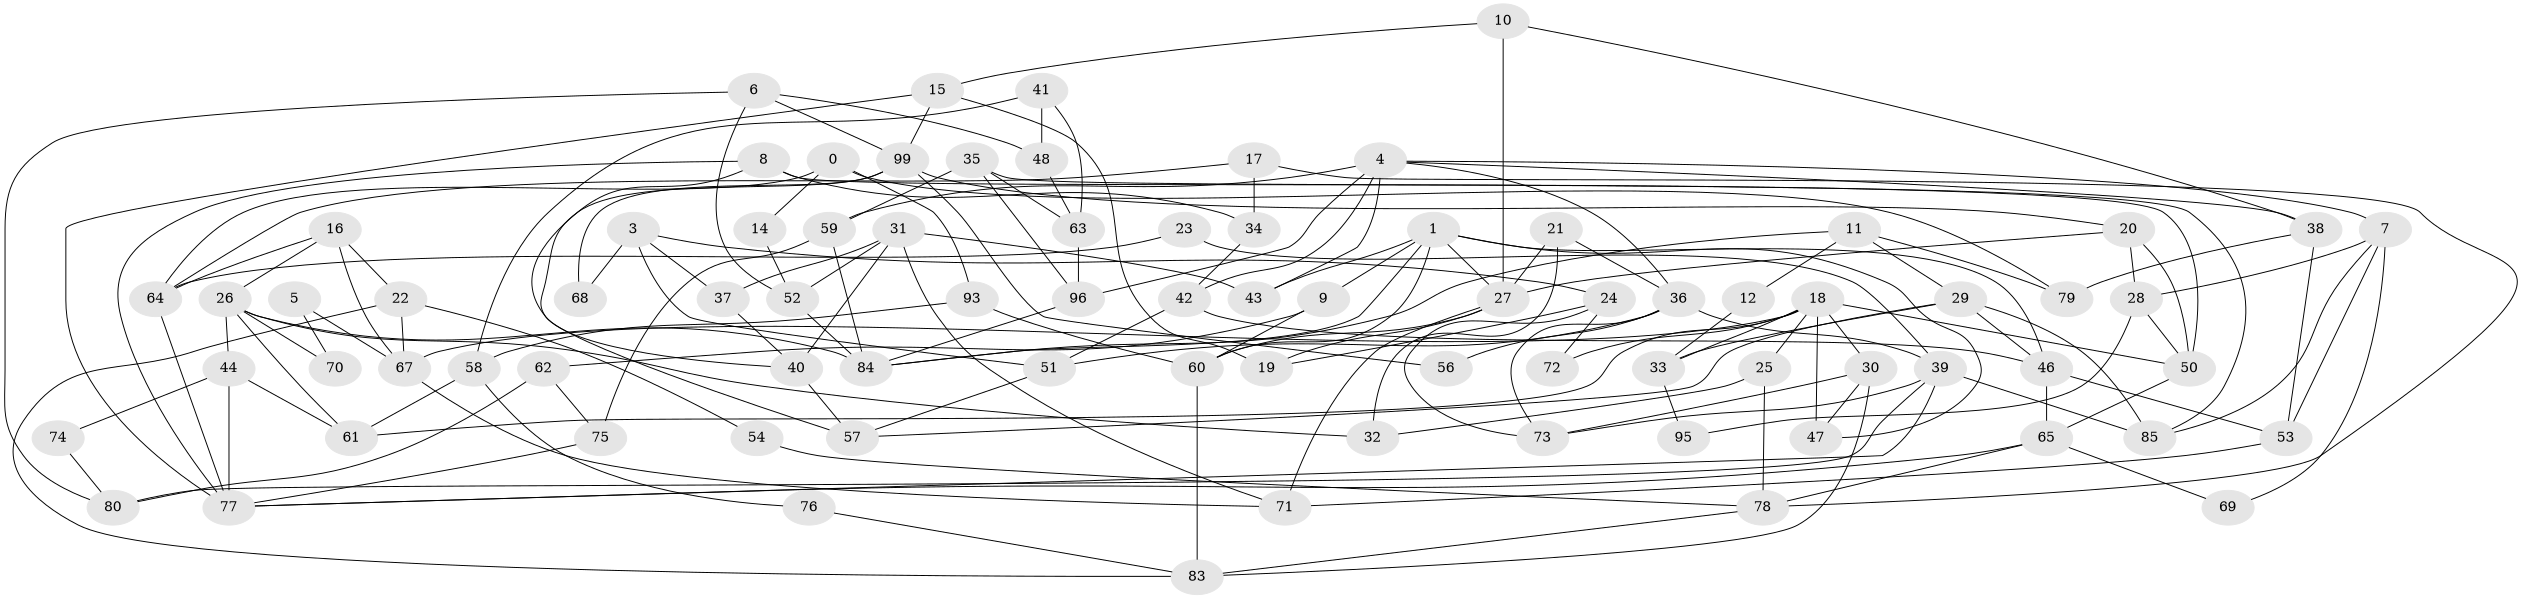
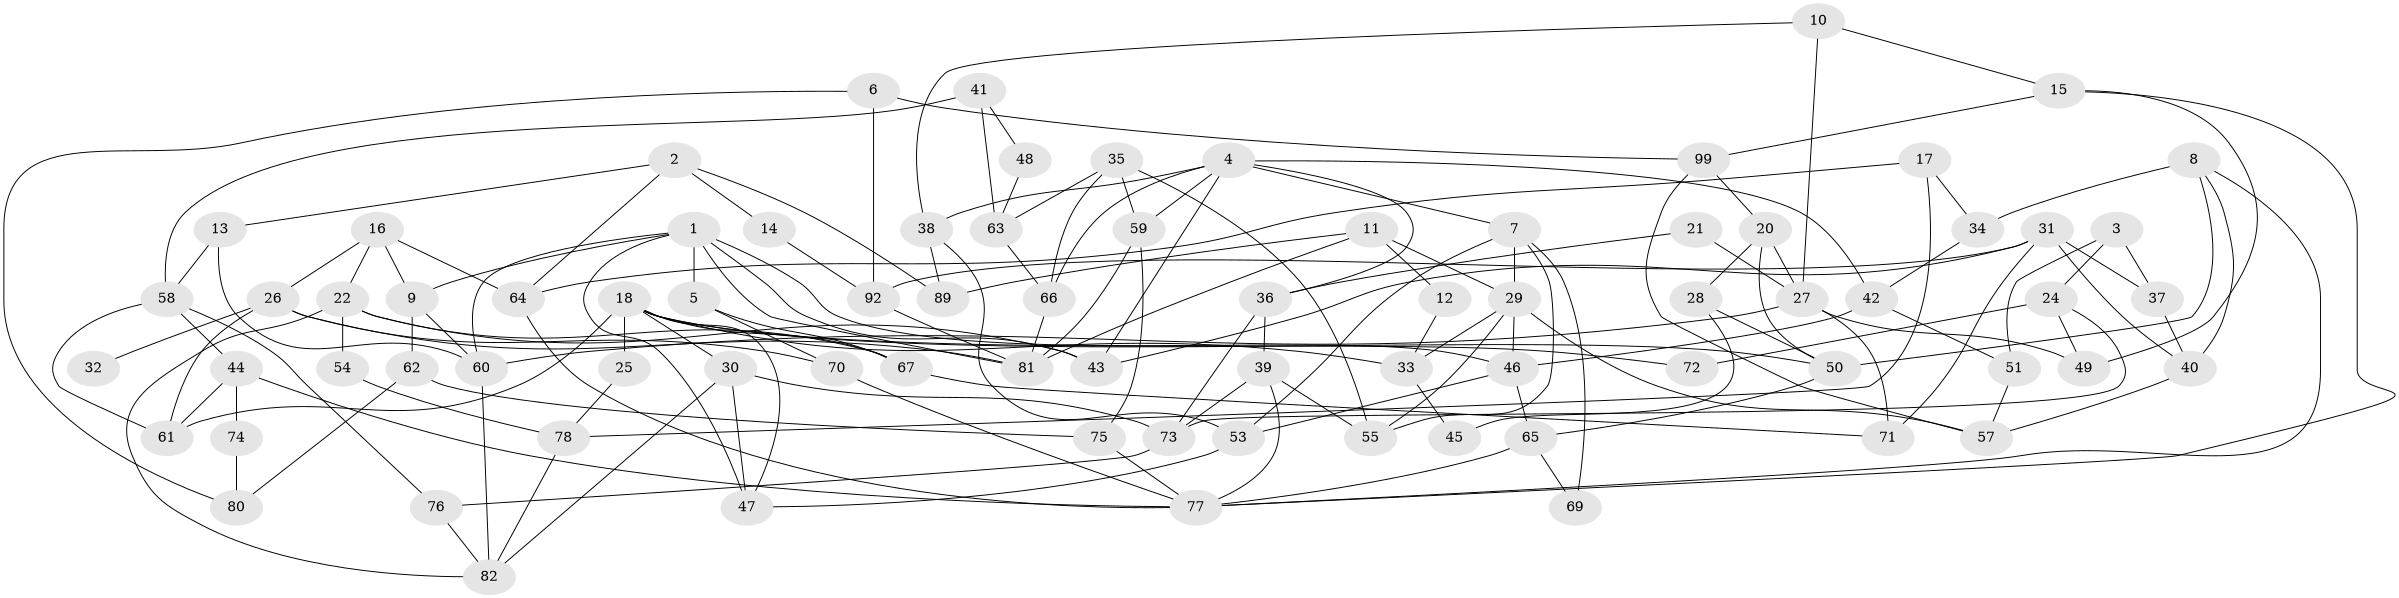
(884, 112) -> none
(833, 160) -> (675, 160)
(1185, 230) -> none
(1468, 264) -> (694, 264)
(2265, 272) -> (1515, 265)
(580, 299) -> none
(793, 299) -> (874, 299)
(972, 299) -> (220, 230)
(1078, 299) -> (1049, 299)
(2067, 299) -> (943, 299)
(360, 303) -> (395, 265)
(1512, 332) -> none
(227, 334) -> (202, 334)
none -> (720, 334)
(1368, 345) -> none
(866, 369) -> (1027, 369)
(1267, 369) -> (2084, 369)
(1446, 369) -> none
(1572, 410) -> none
(1684, 438) -> (1455, 438)
(2150, 438) -> (1371, 438)
none -> (1014, 442)
(1922, 469) -> none
(1319, 481) -> none
none -> (807, 482)
(1787, 483) -> (998, 493)
(1197, 577) -> (489, 577)
